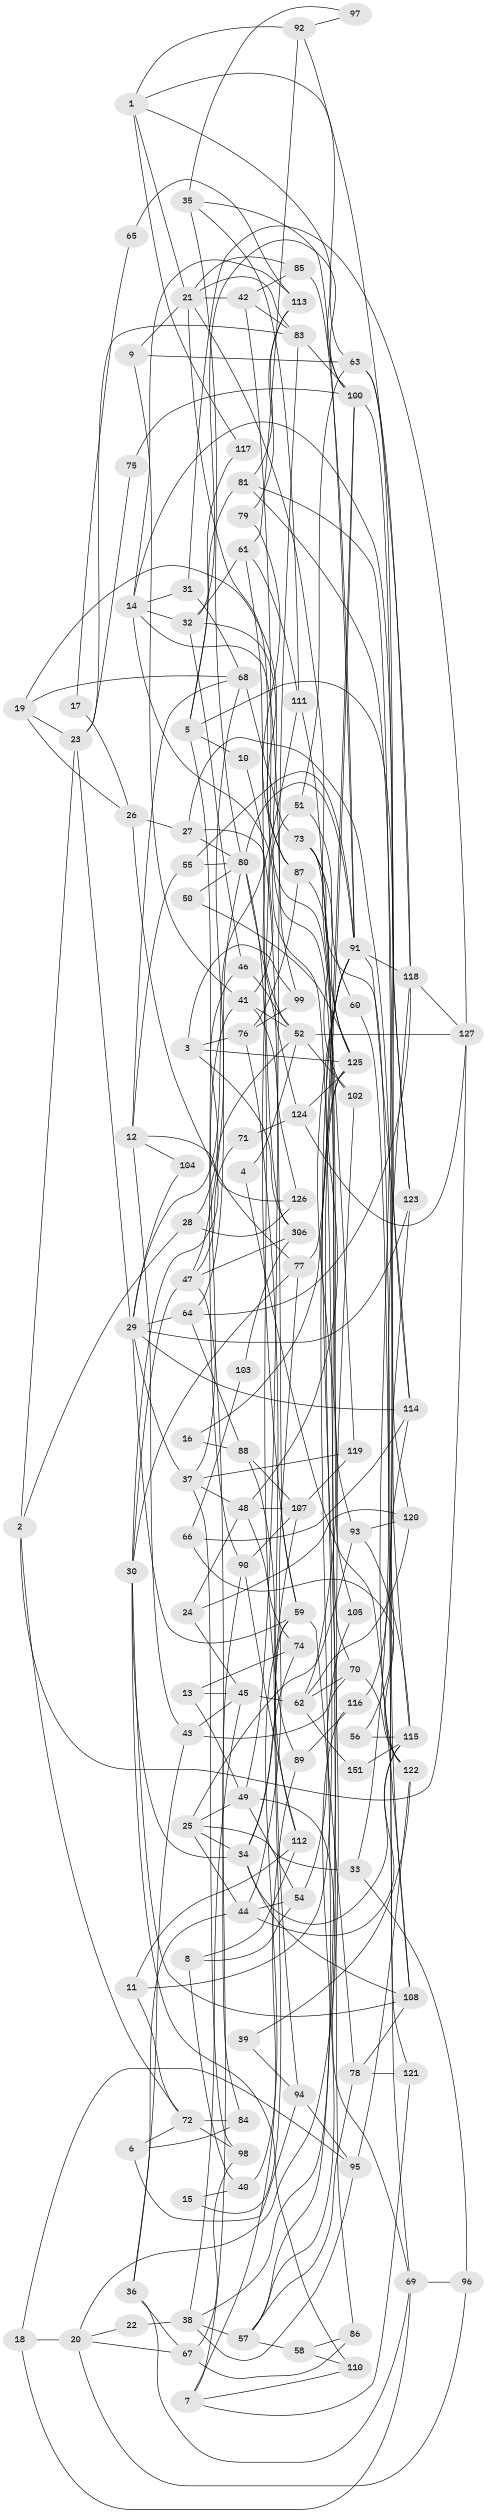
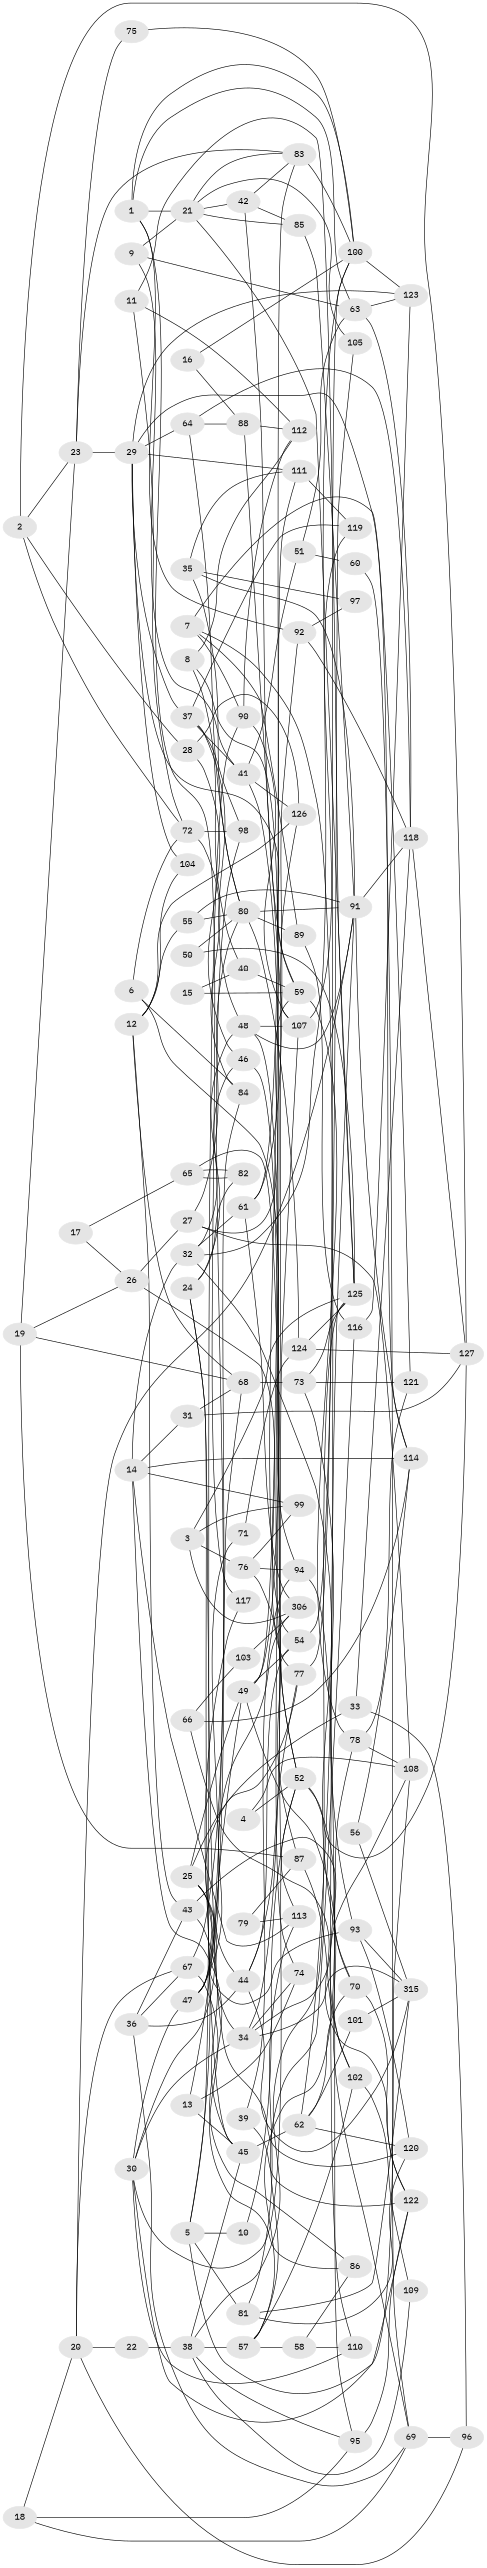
none -> (243, 1174)
none -> (281, 1256)
(411, 1737) -> (411, 1990)
(355, 1771) -> (355, 2021)
none -> (411, 2291)
